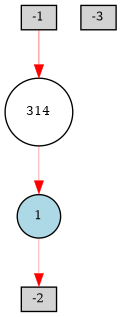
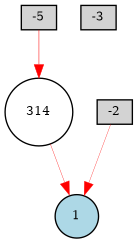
(39, 18) -> (39, 18)
(39, 256) -> (100, 153)
